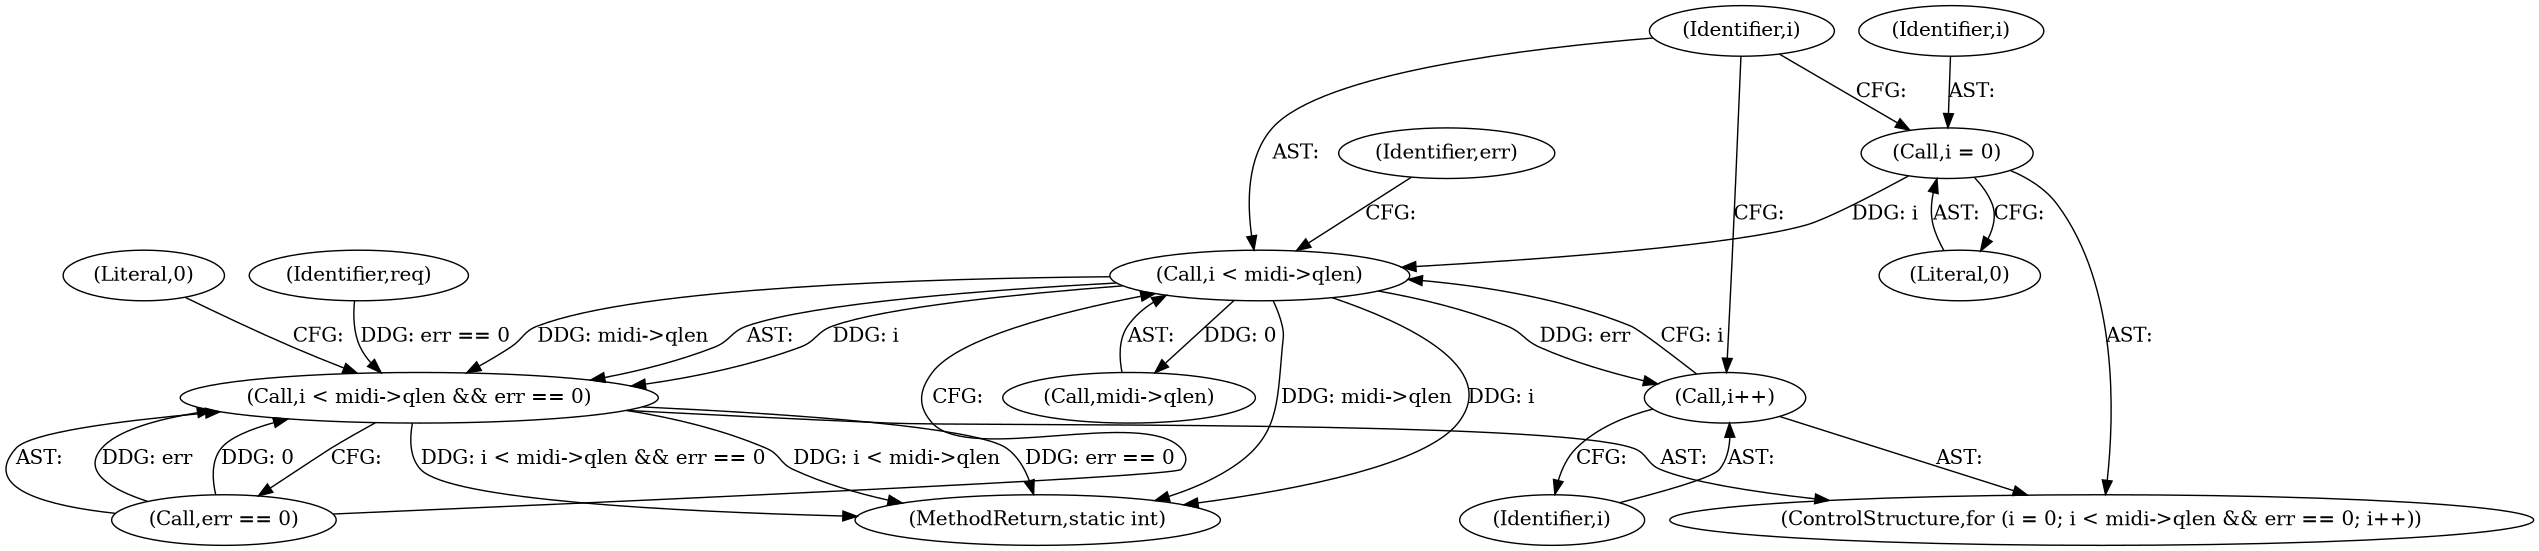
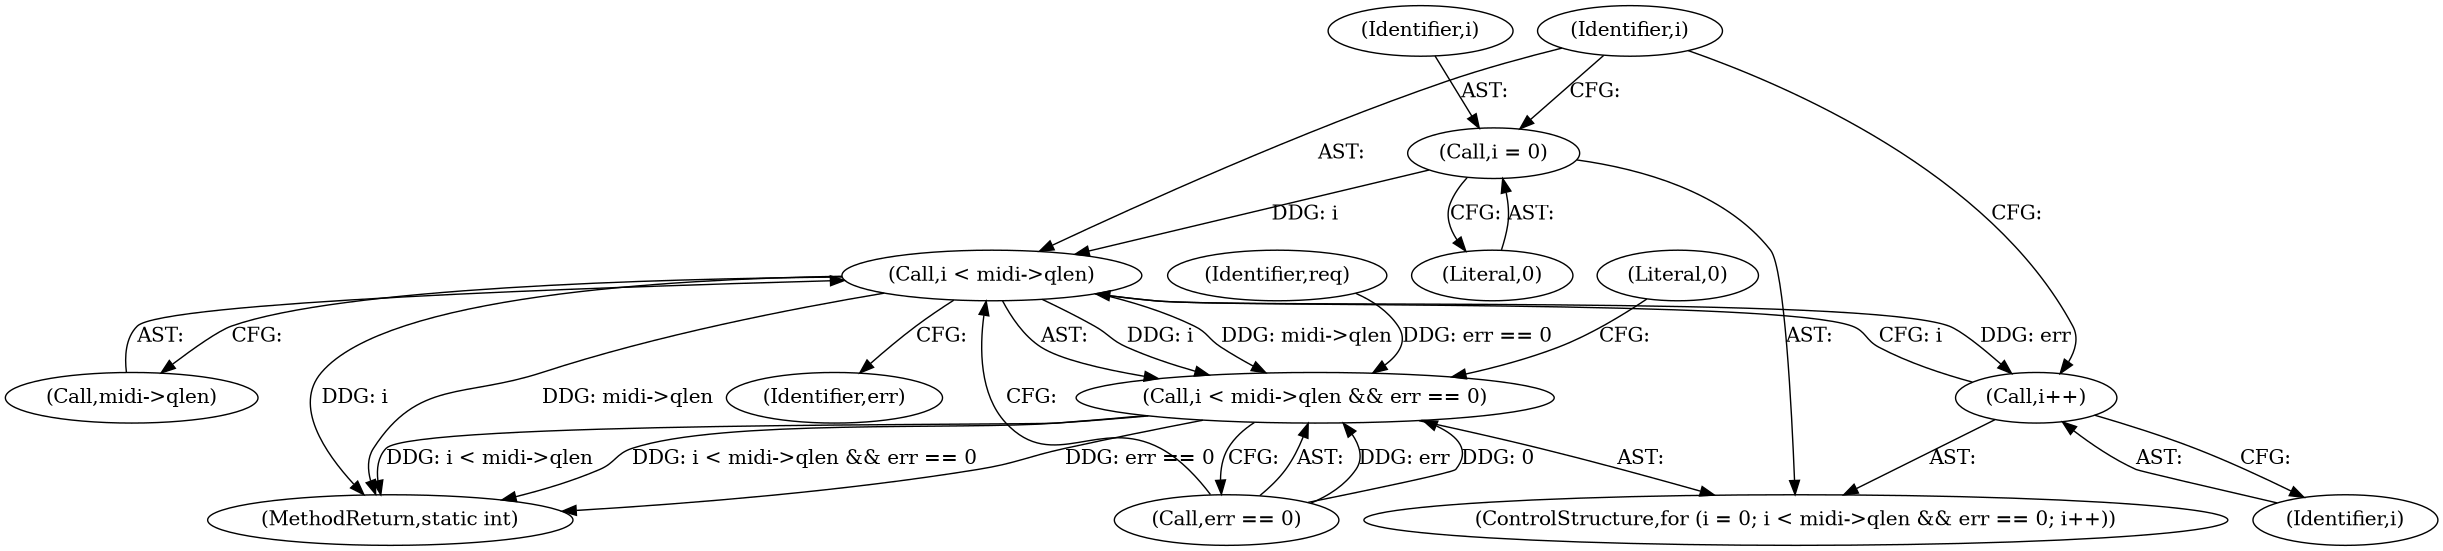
(1360, 210) -> (911, 330)
(1240, 337) -> (260, 337)
